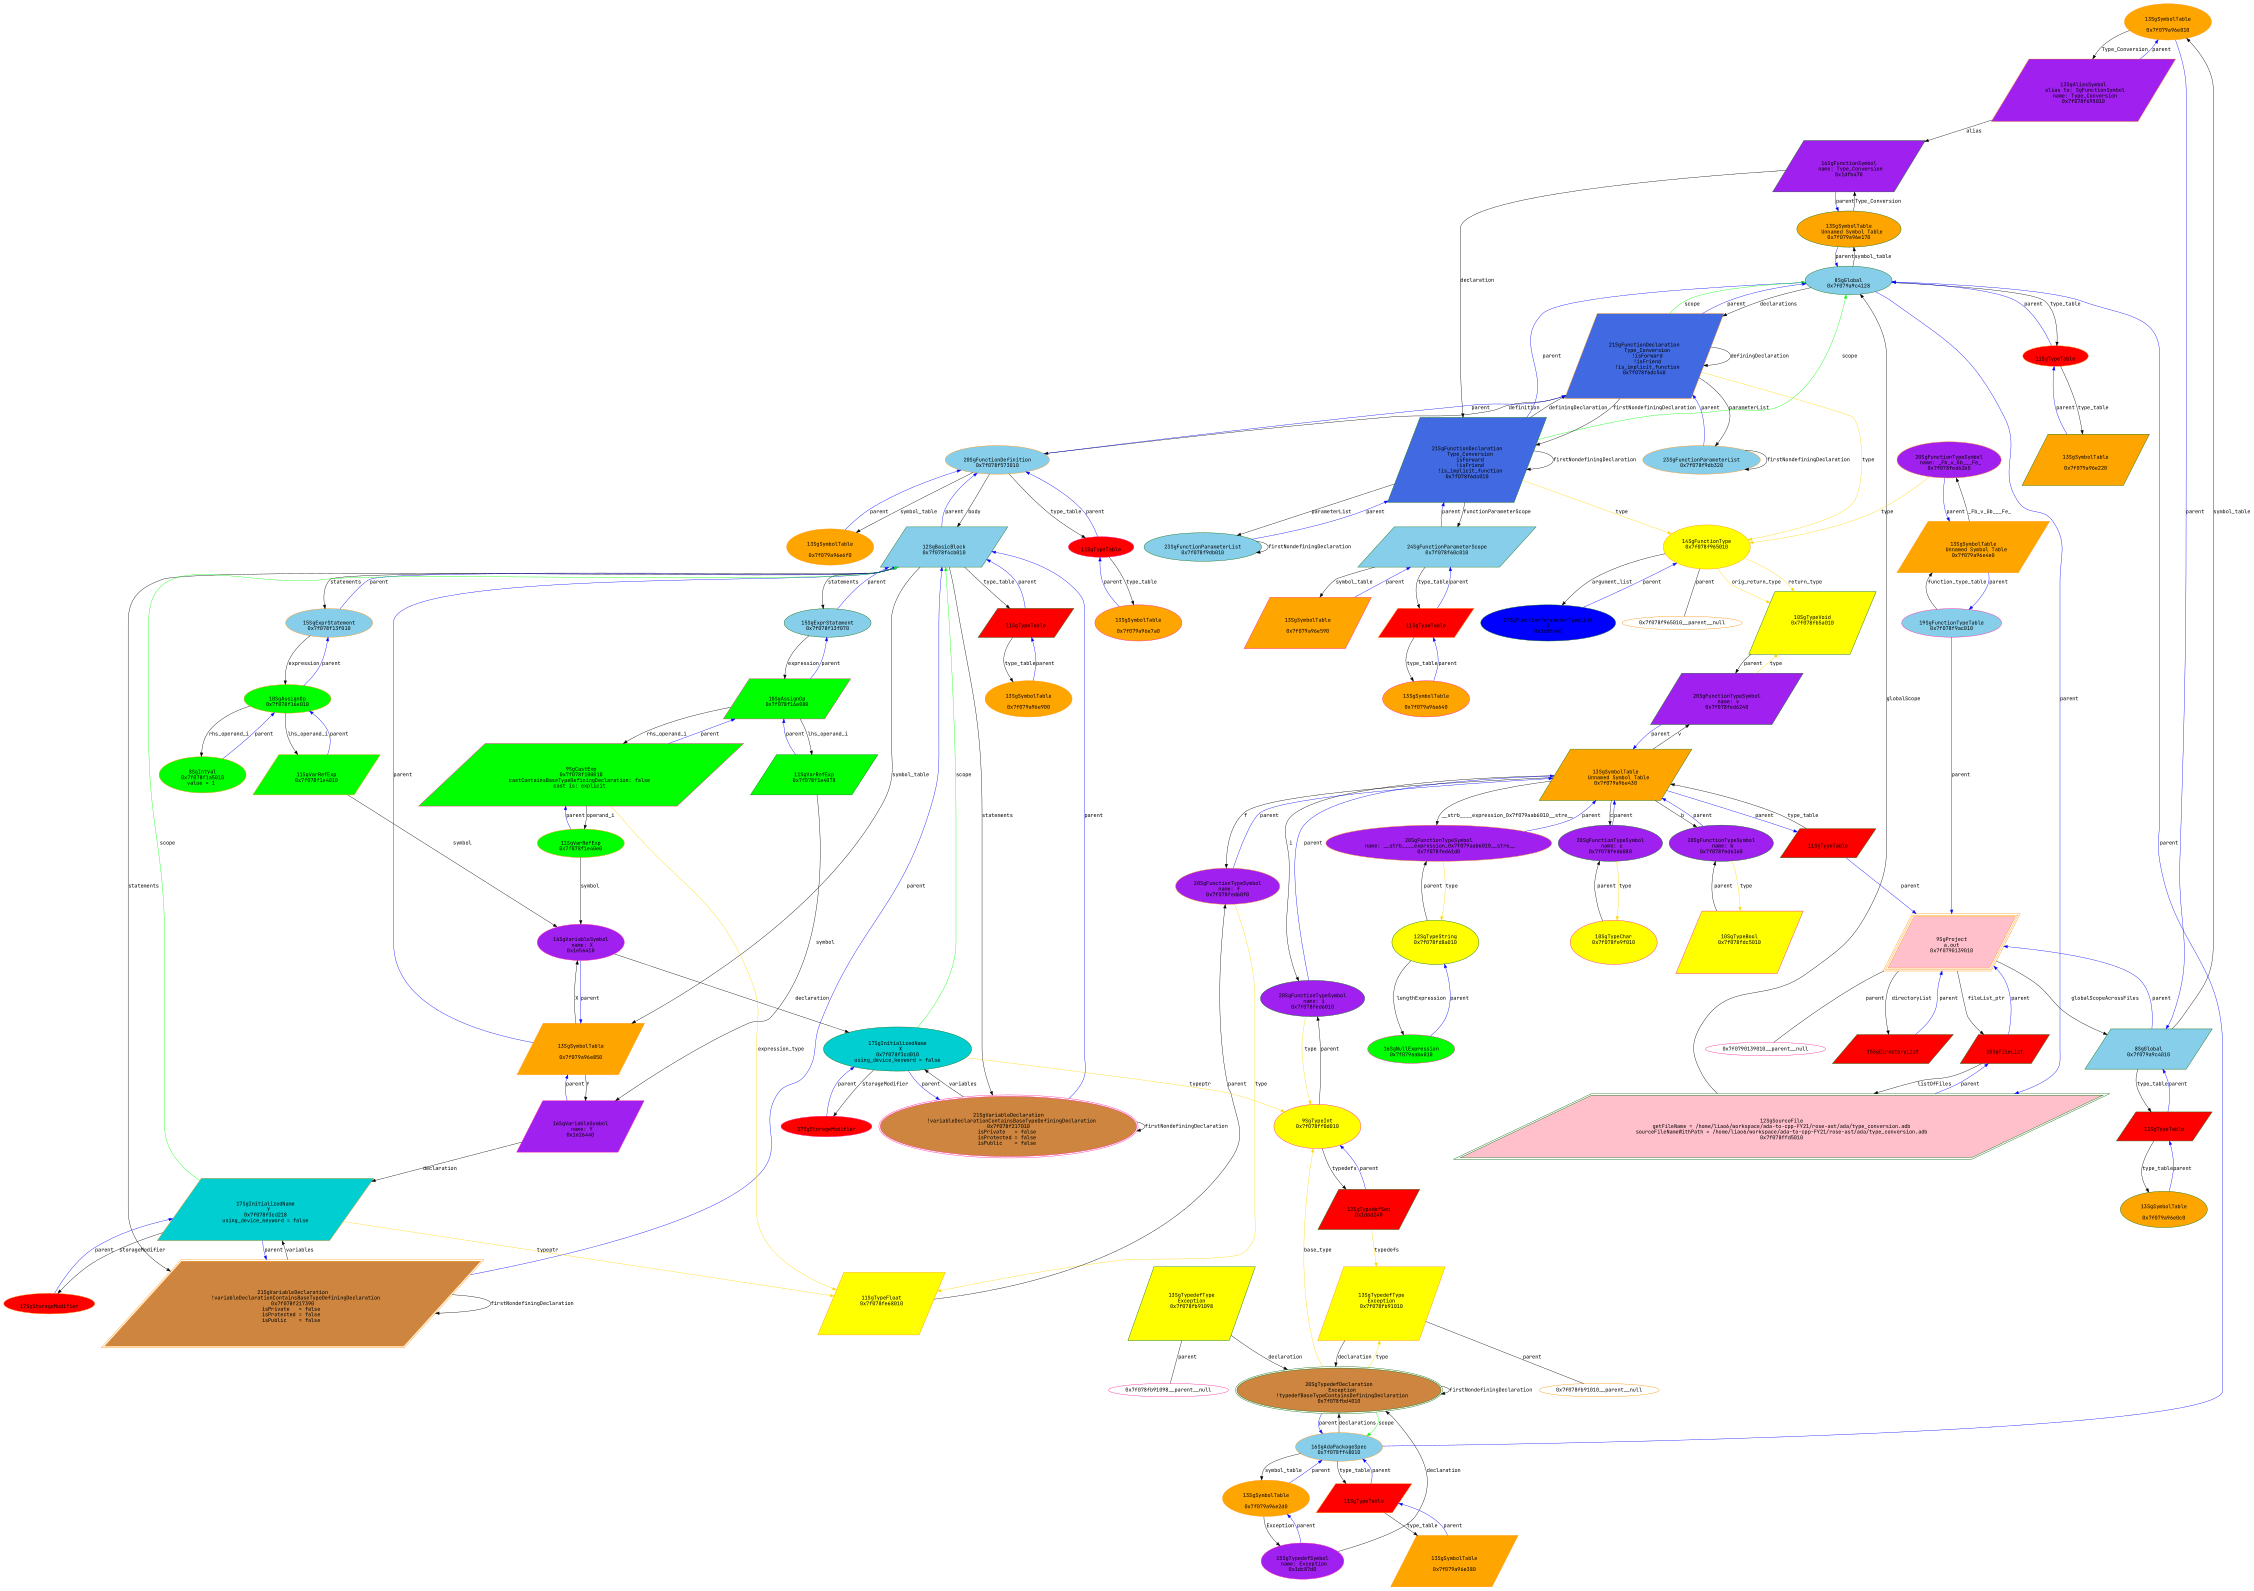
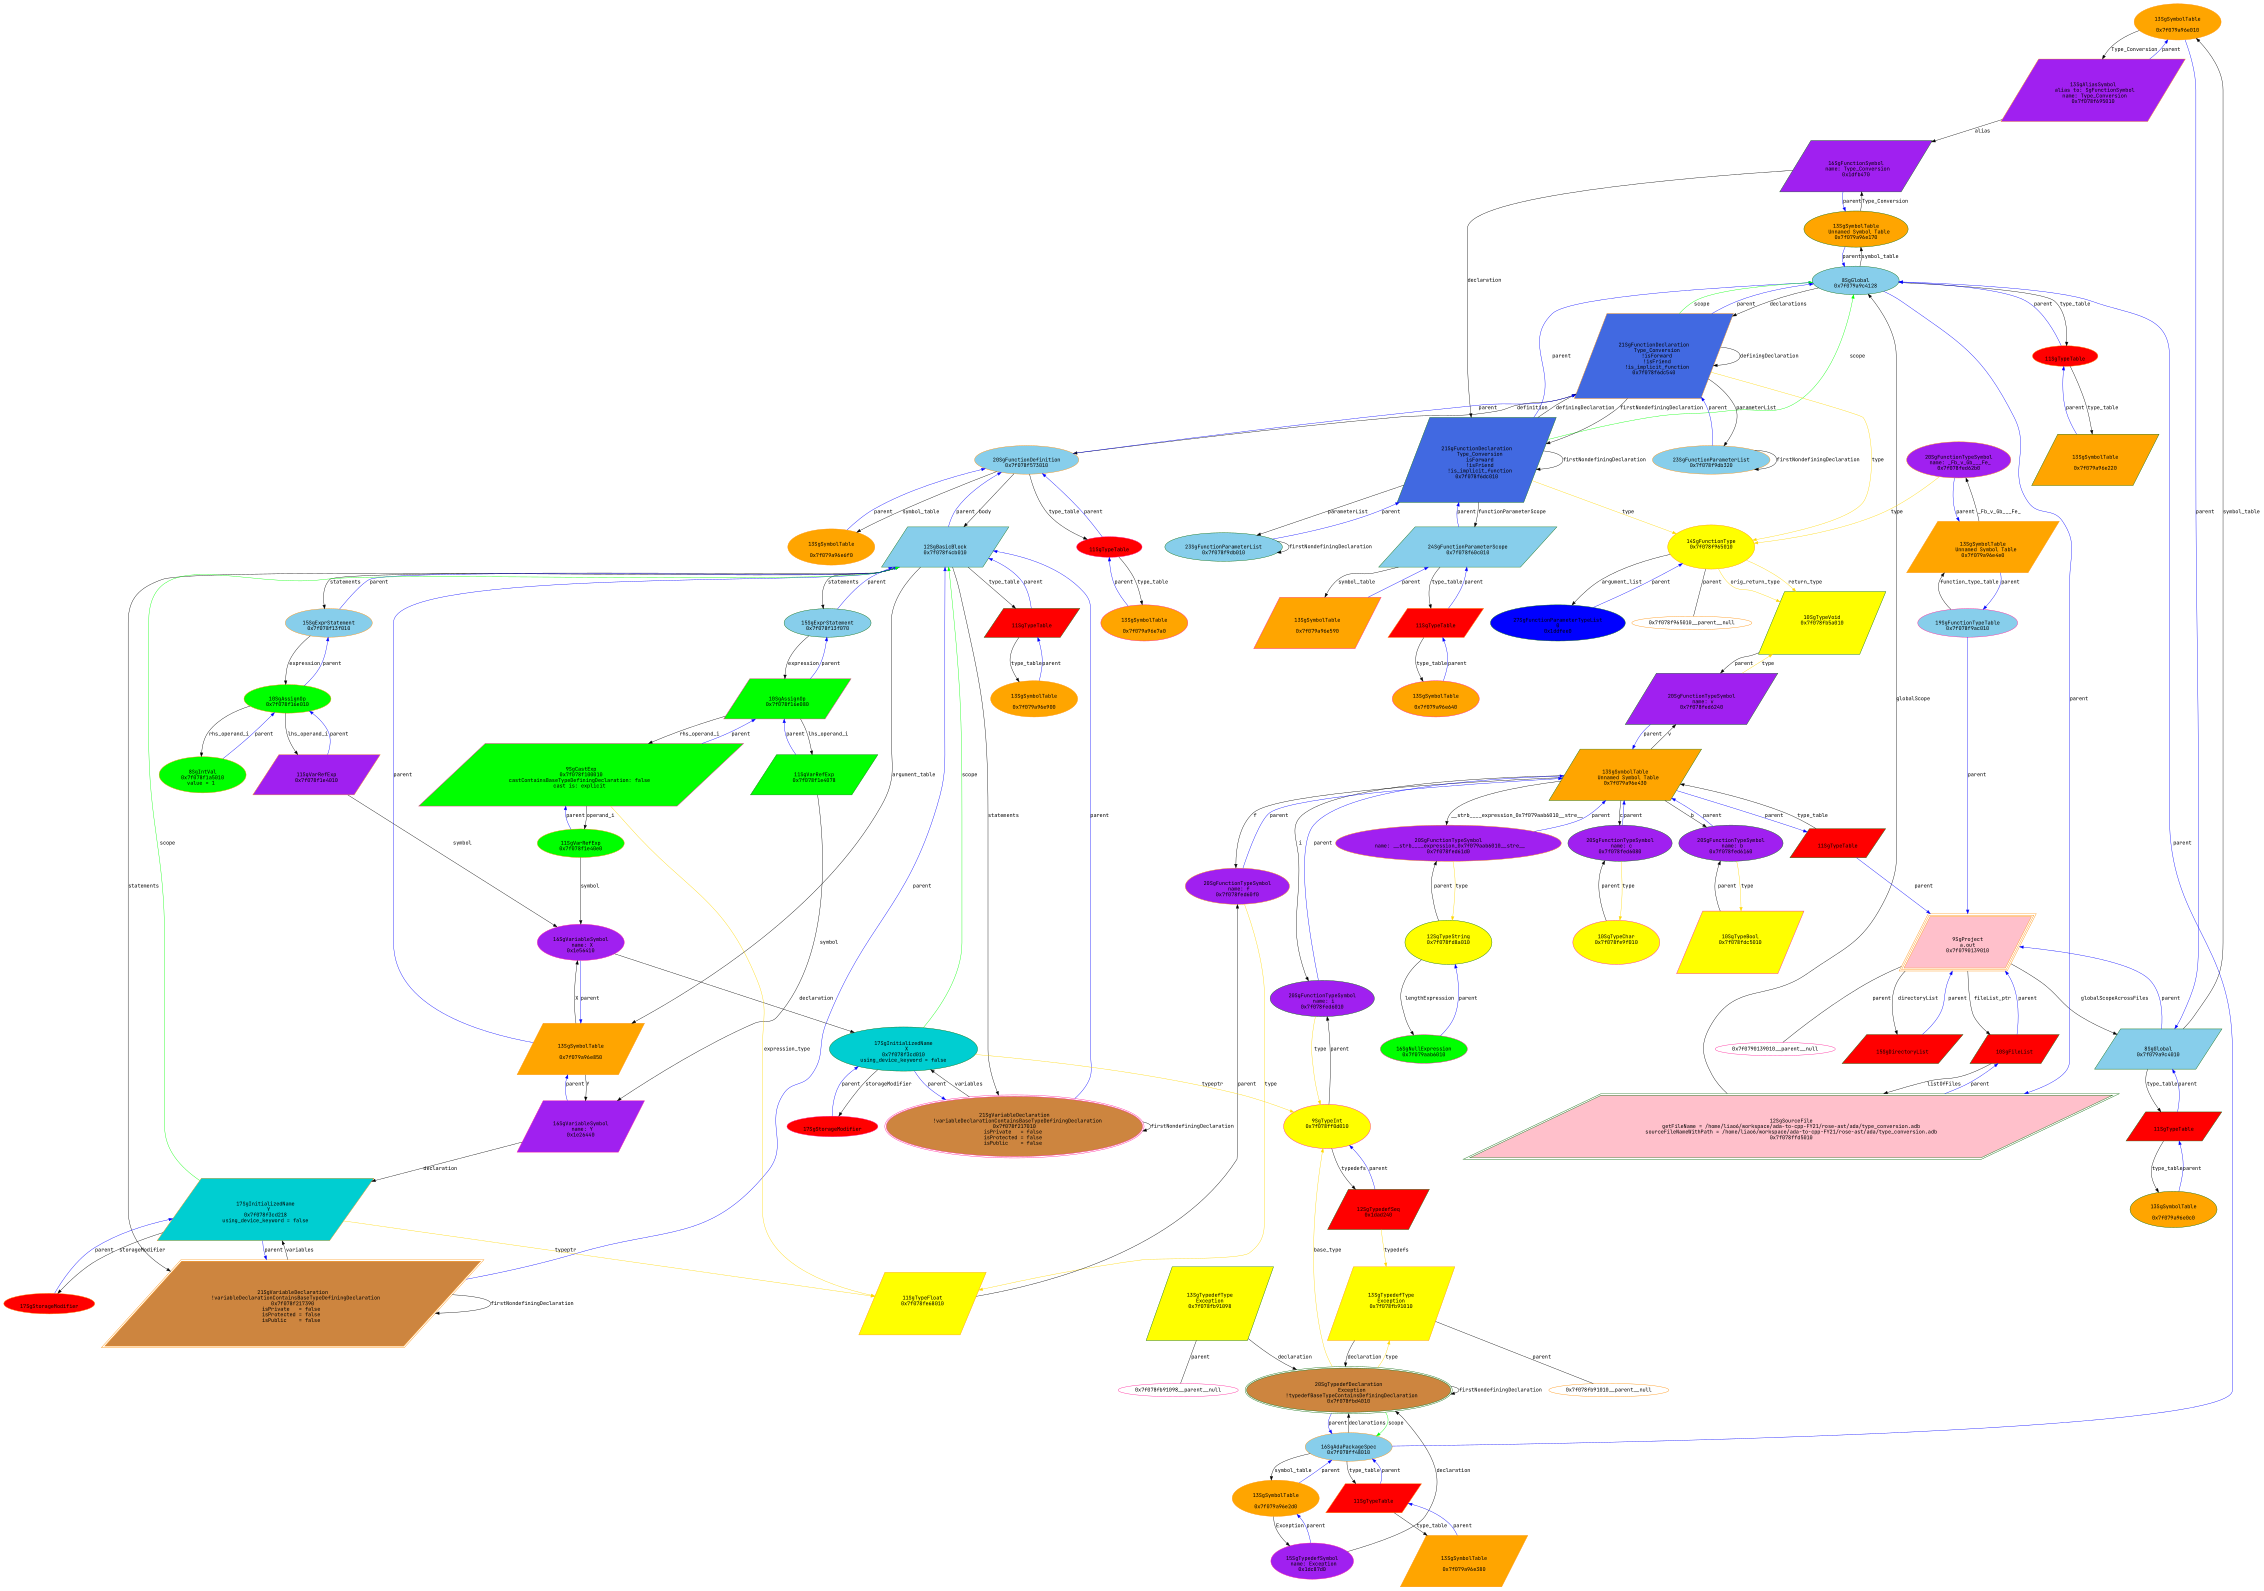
(317, 775) -> (317, 775)
(911, 775) -> (914, 775)
